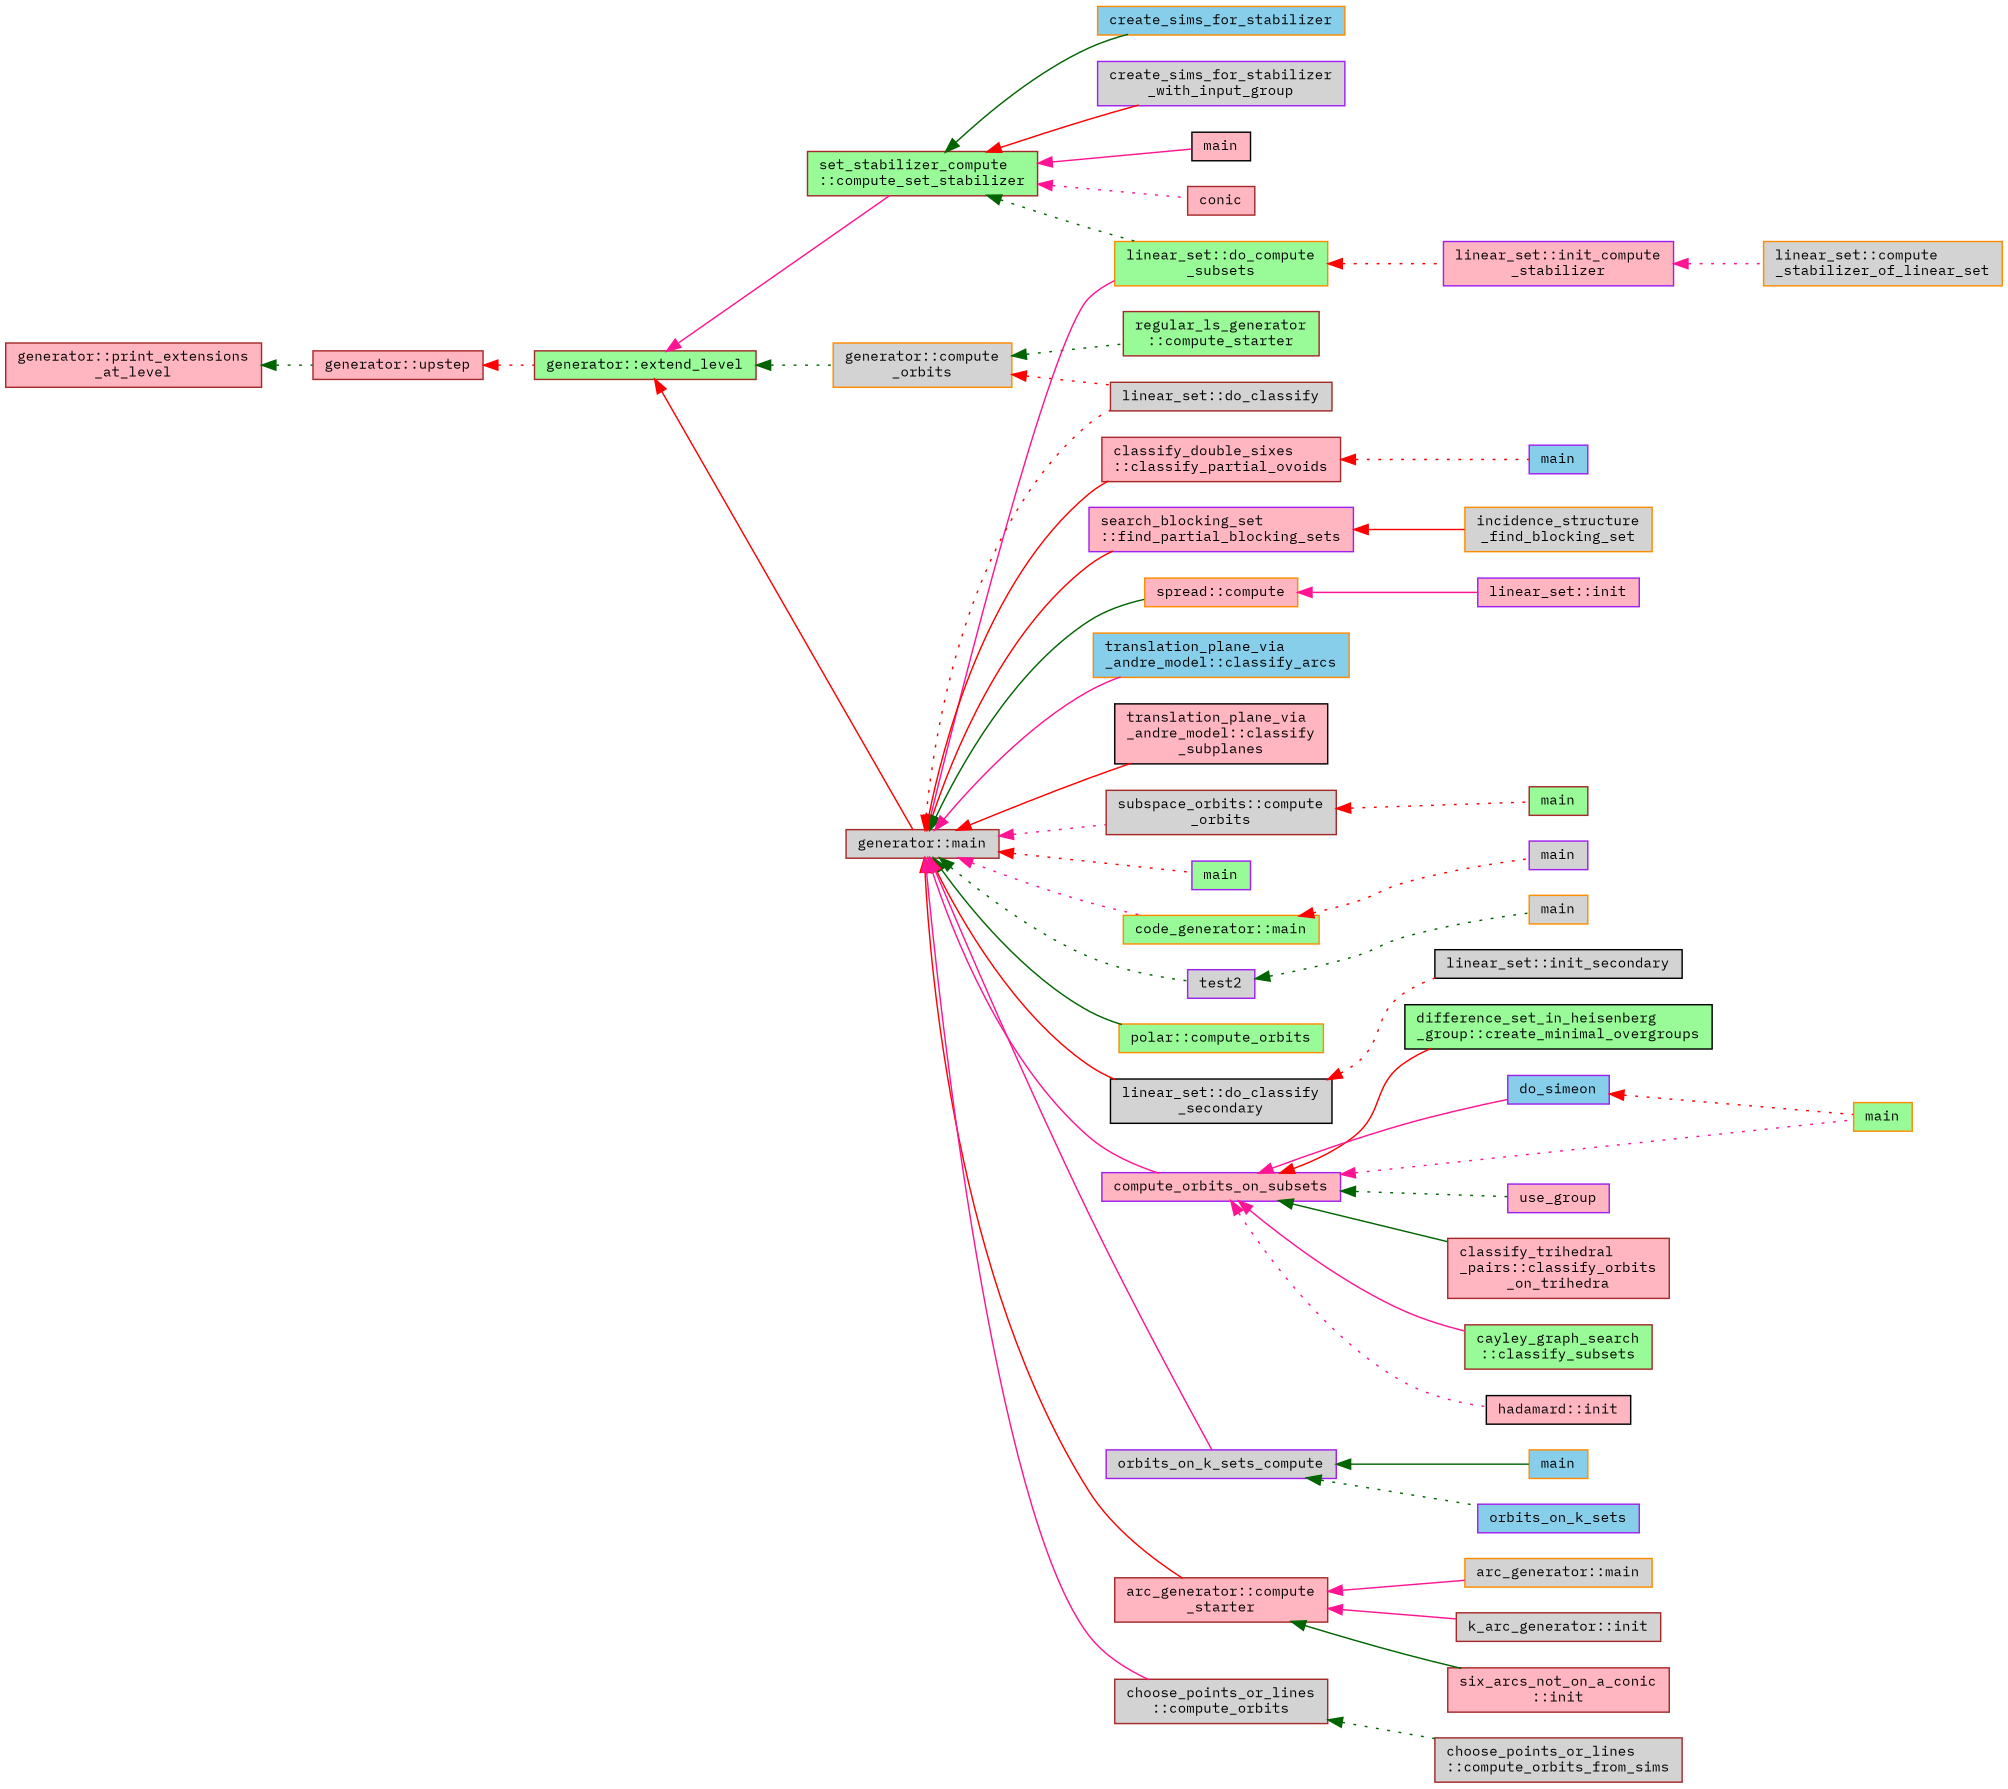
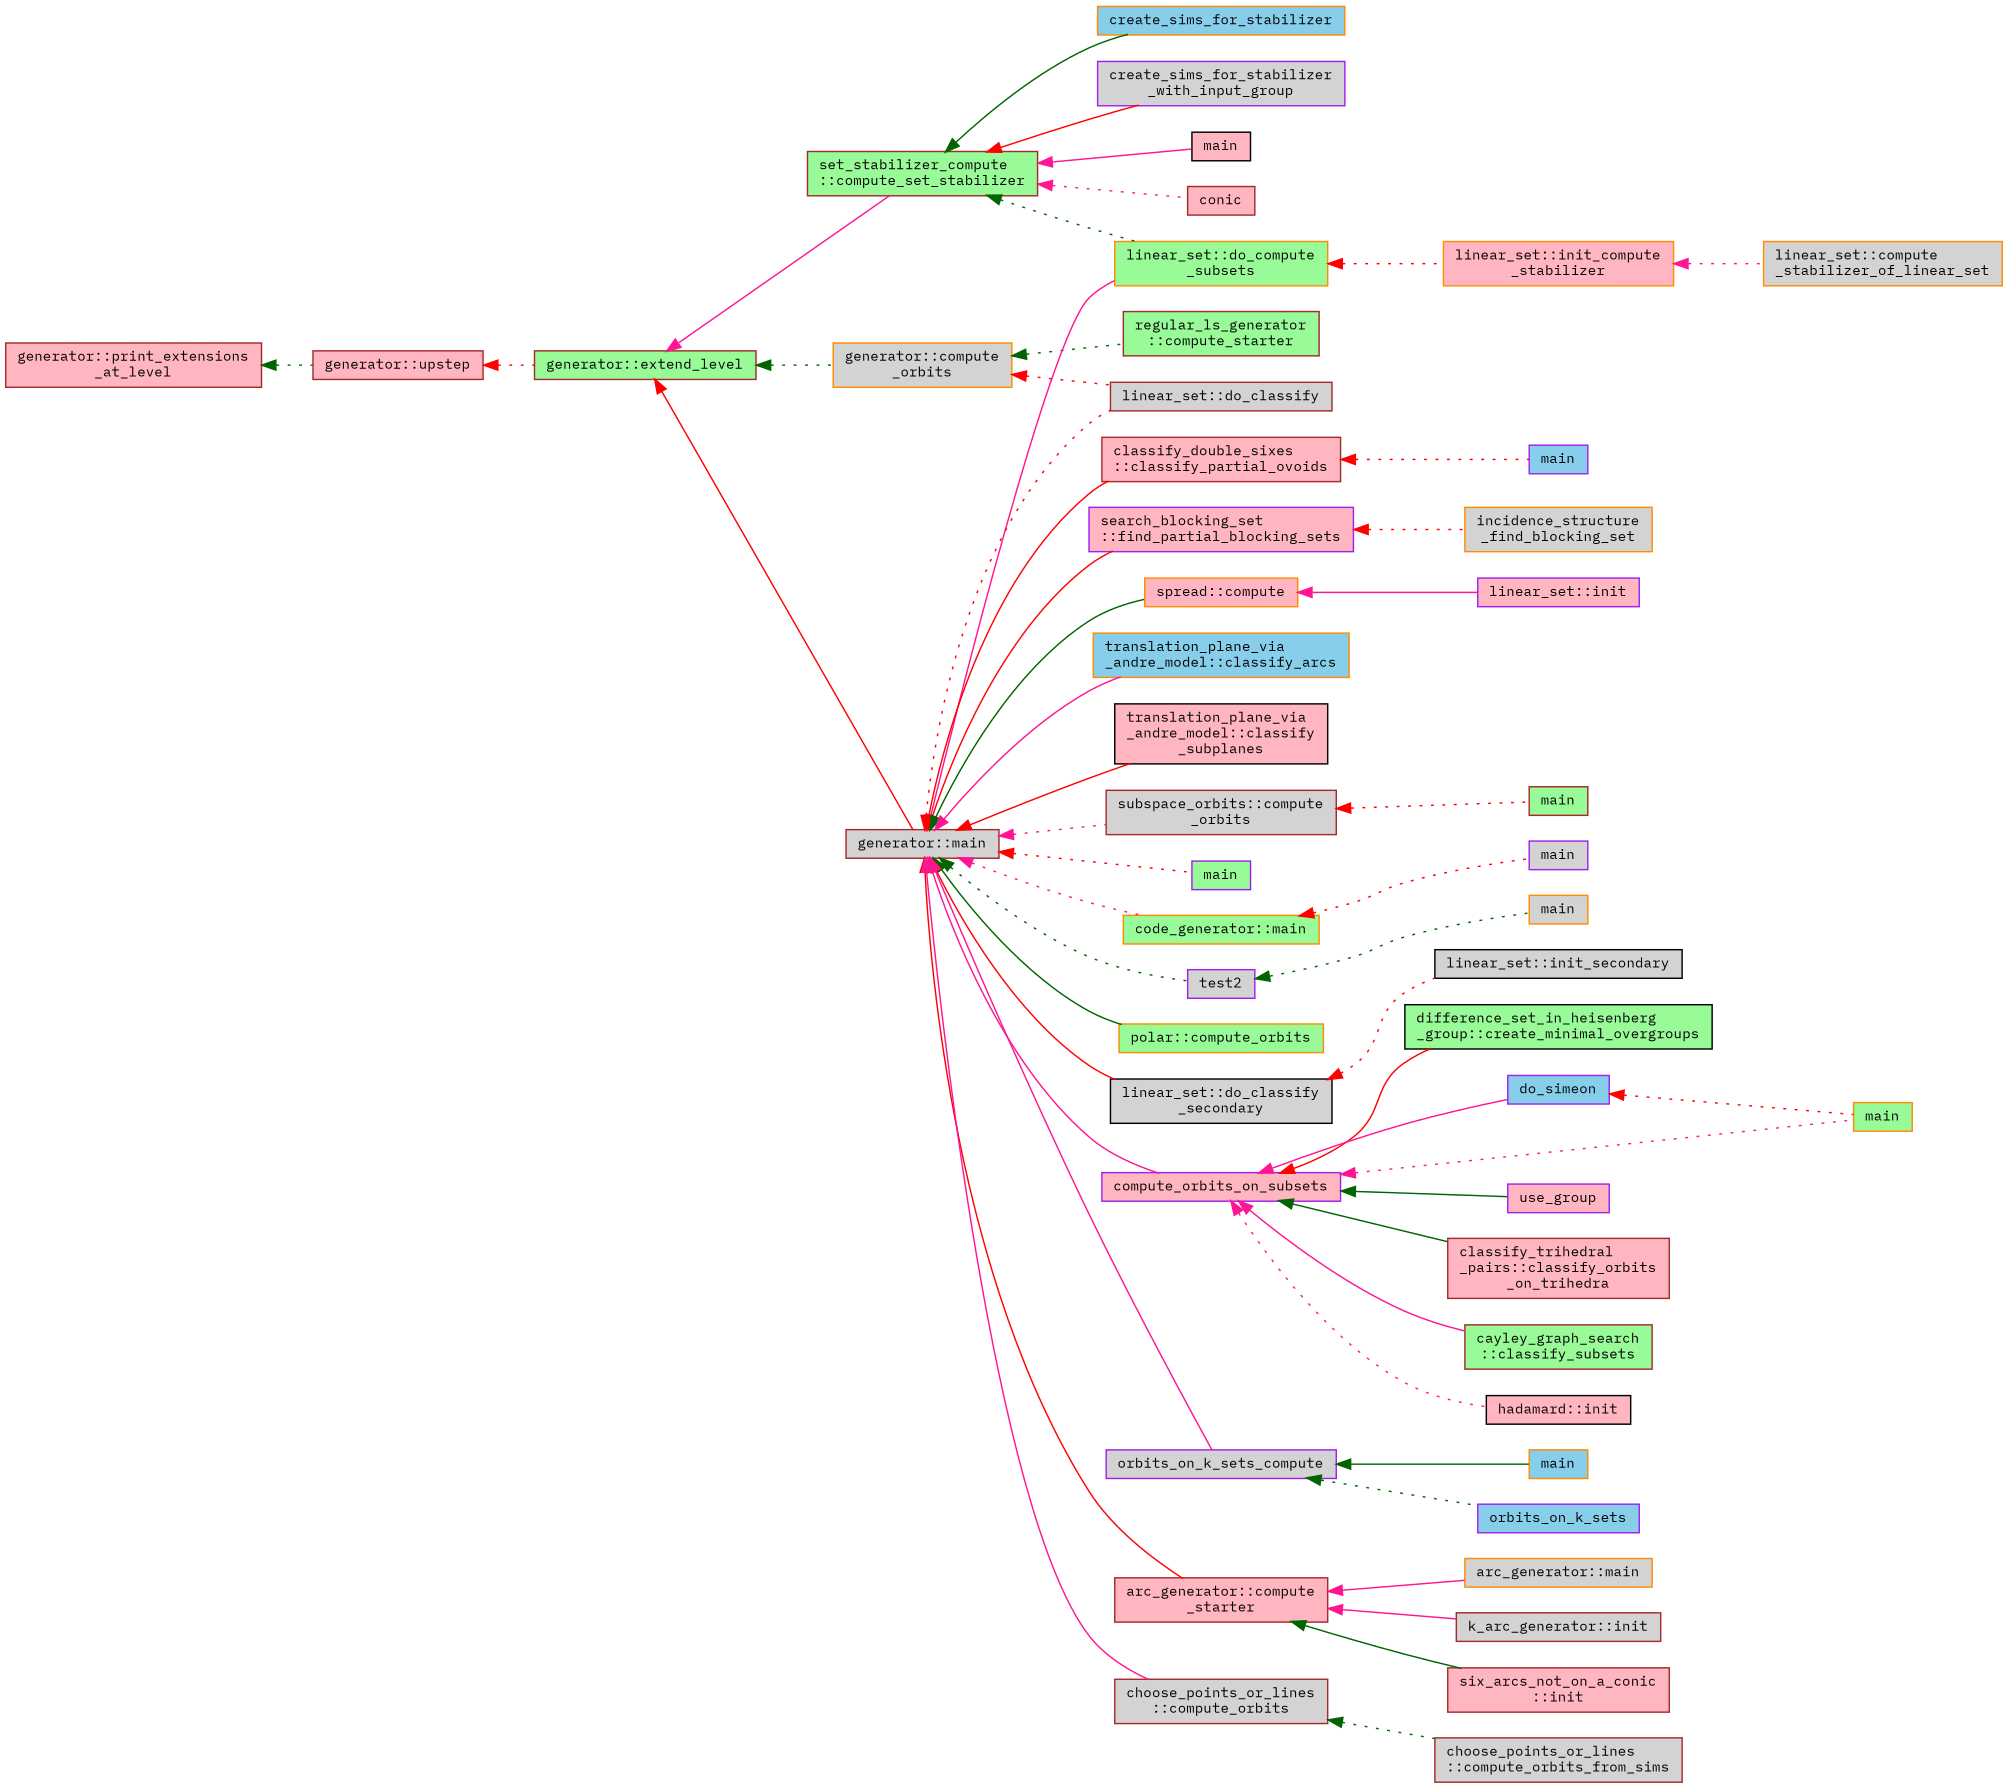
(1559, 264) -> (1559, 264)
(1416, 530) -> (1416, 530)
(1432, 1194) -> (1432, 1194)
